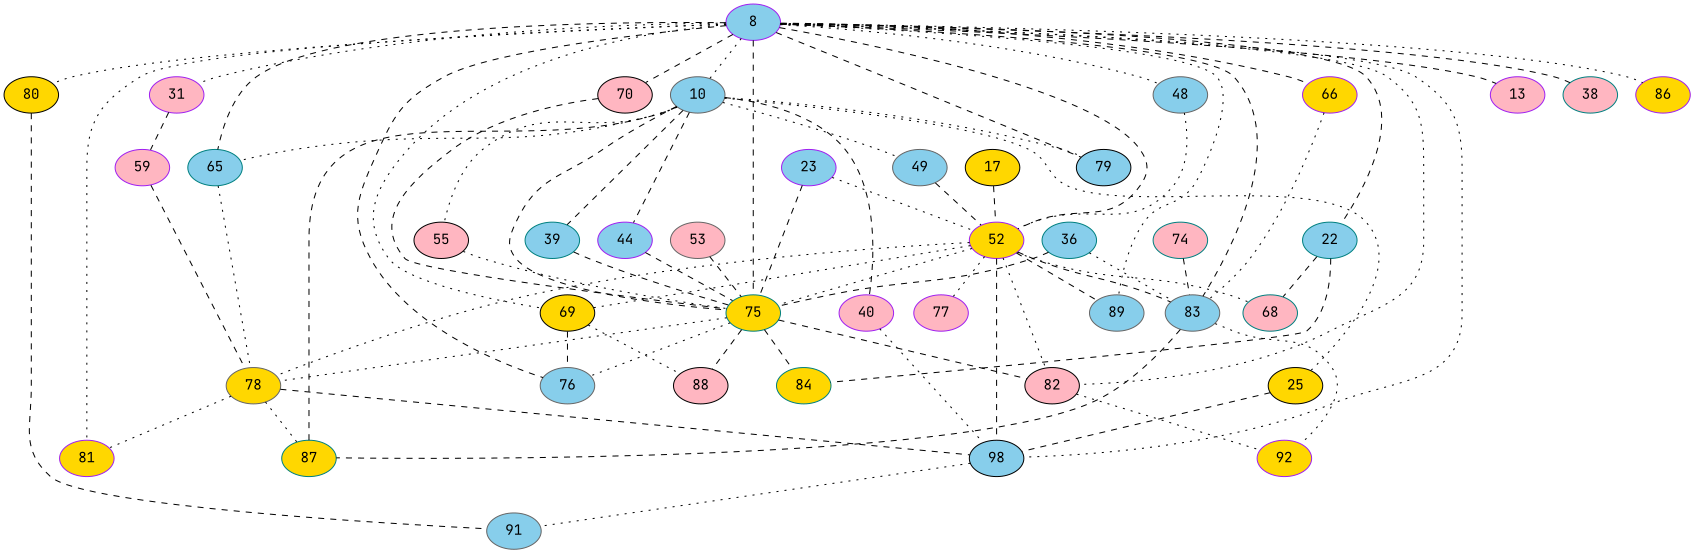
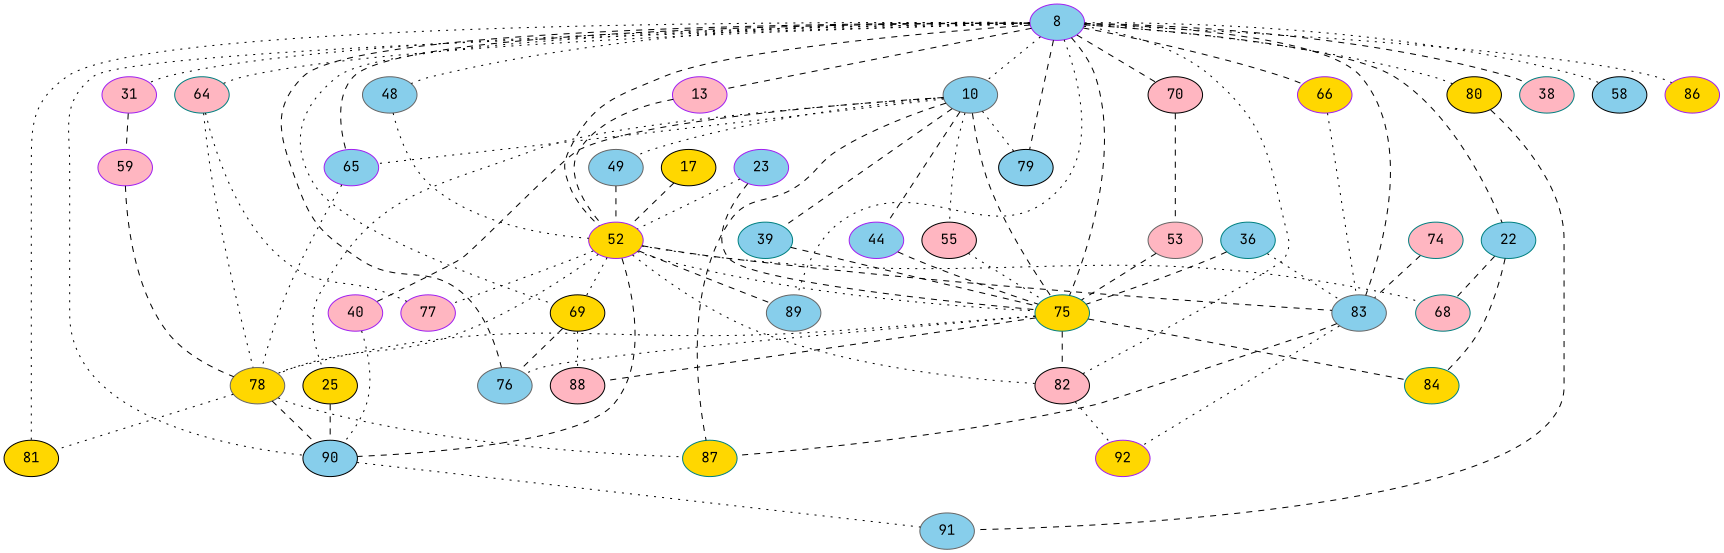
none -> (202, 95)
none -> (1620, 95)
none -> (602, 127)
(215, 168) -> (351, 168)
(421, 264) -> (1175, 168)
(87, 458) -> (31, 458)
(997, 458) -> (330, 458)
